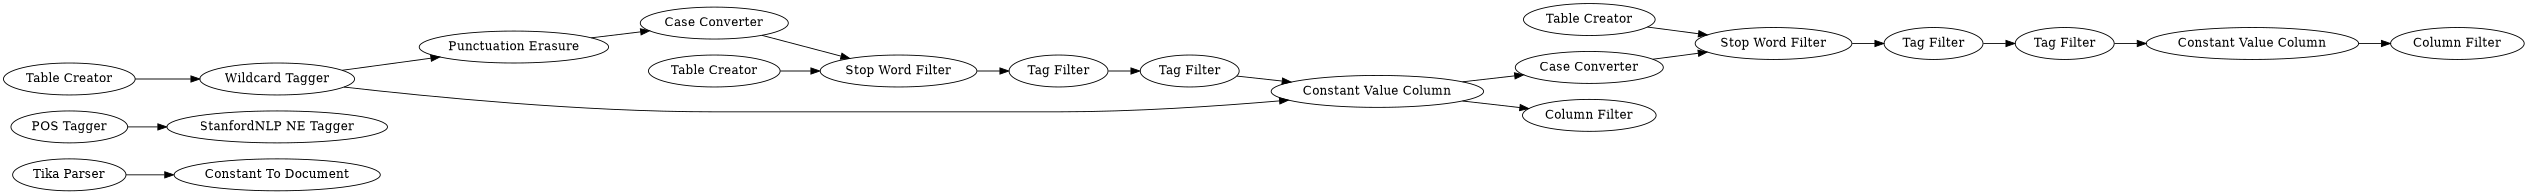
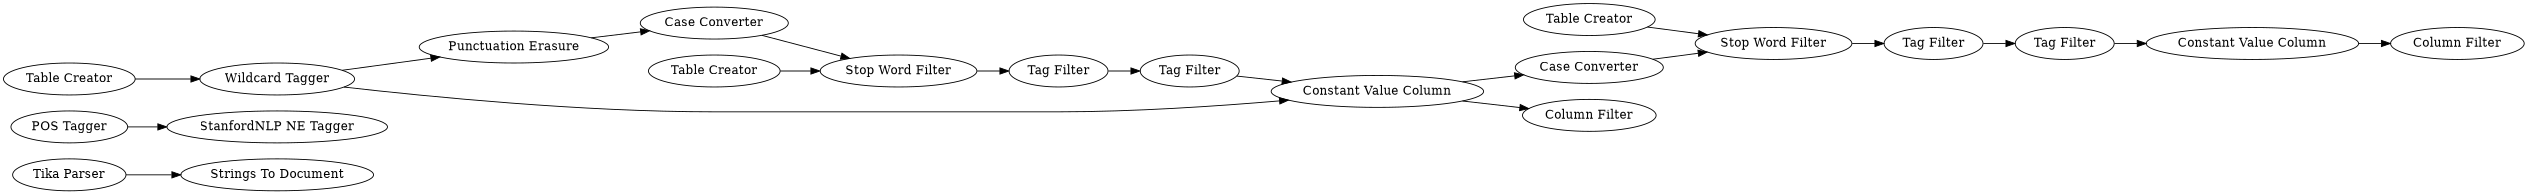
(277, 175) -> (277, 175)
